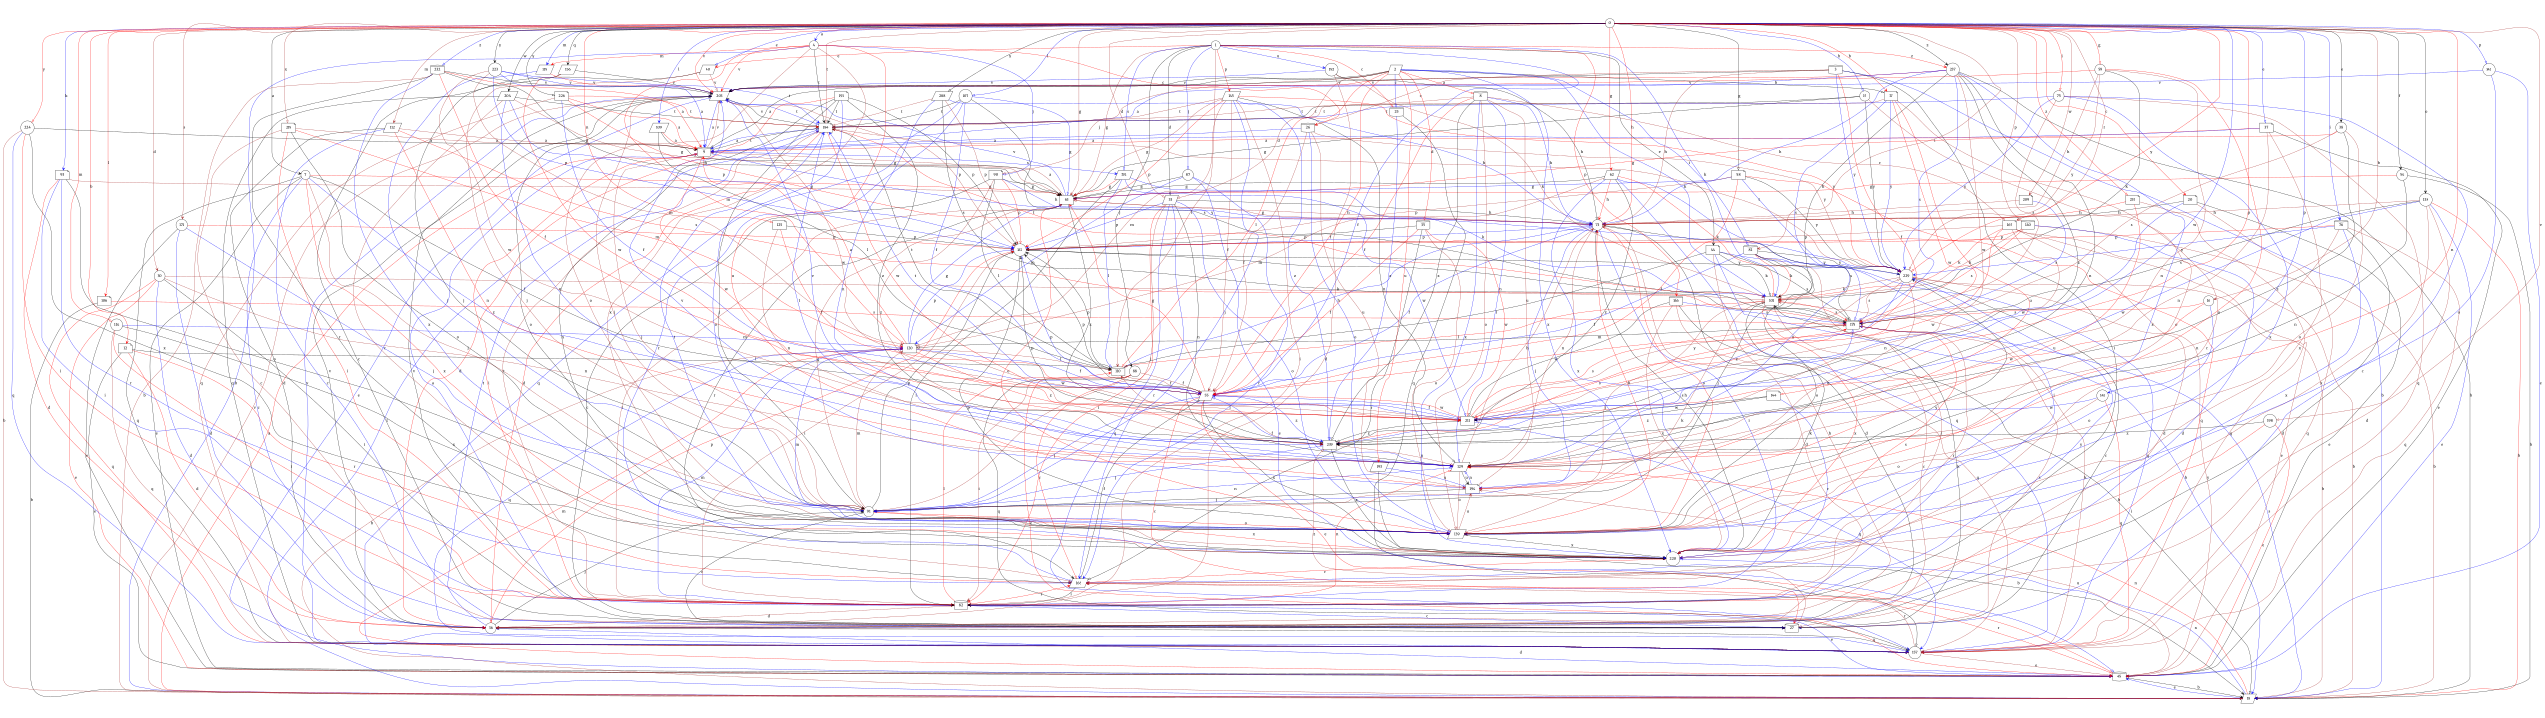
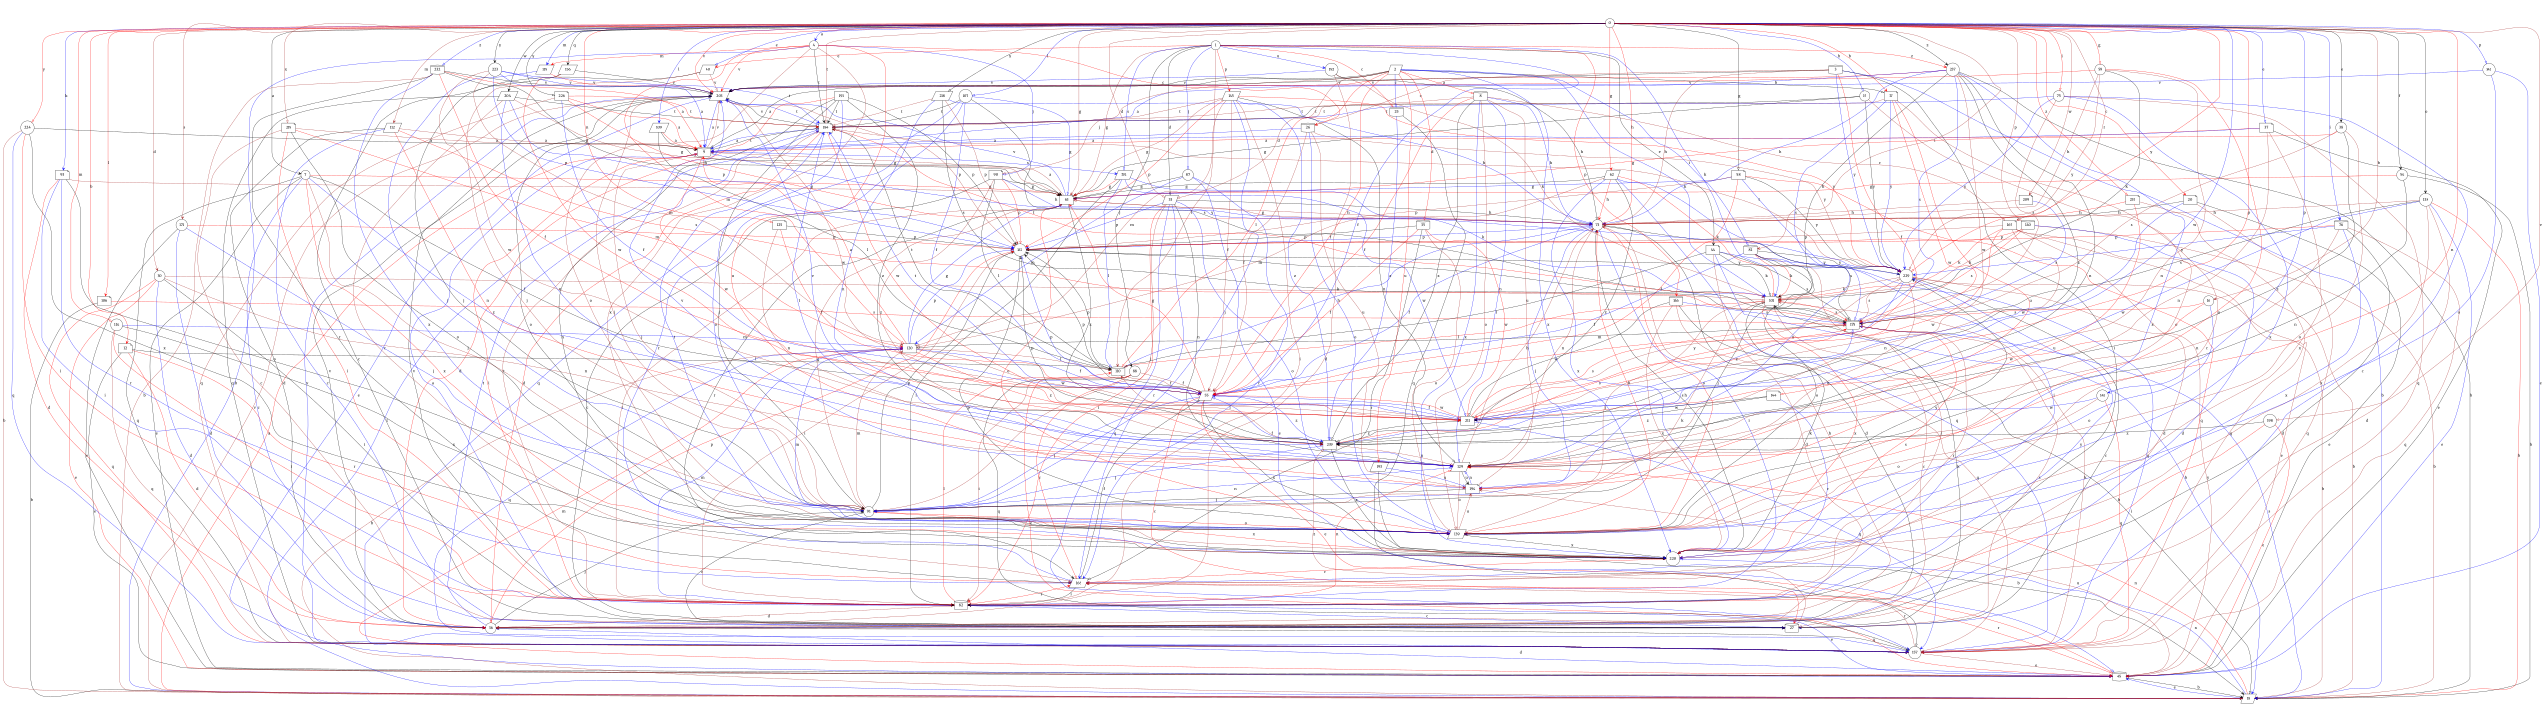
(942, 96) -> (942, 96)
